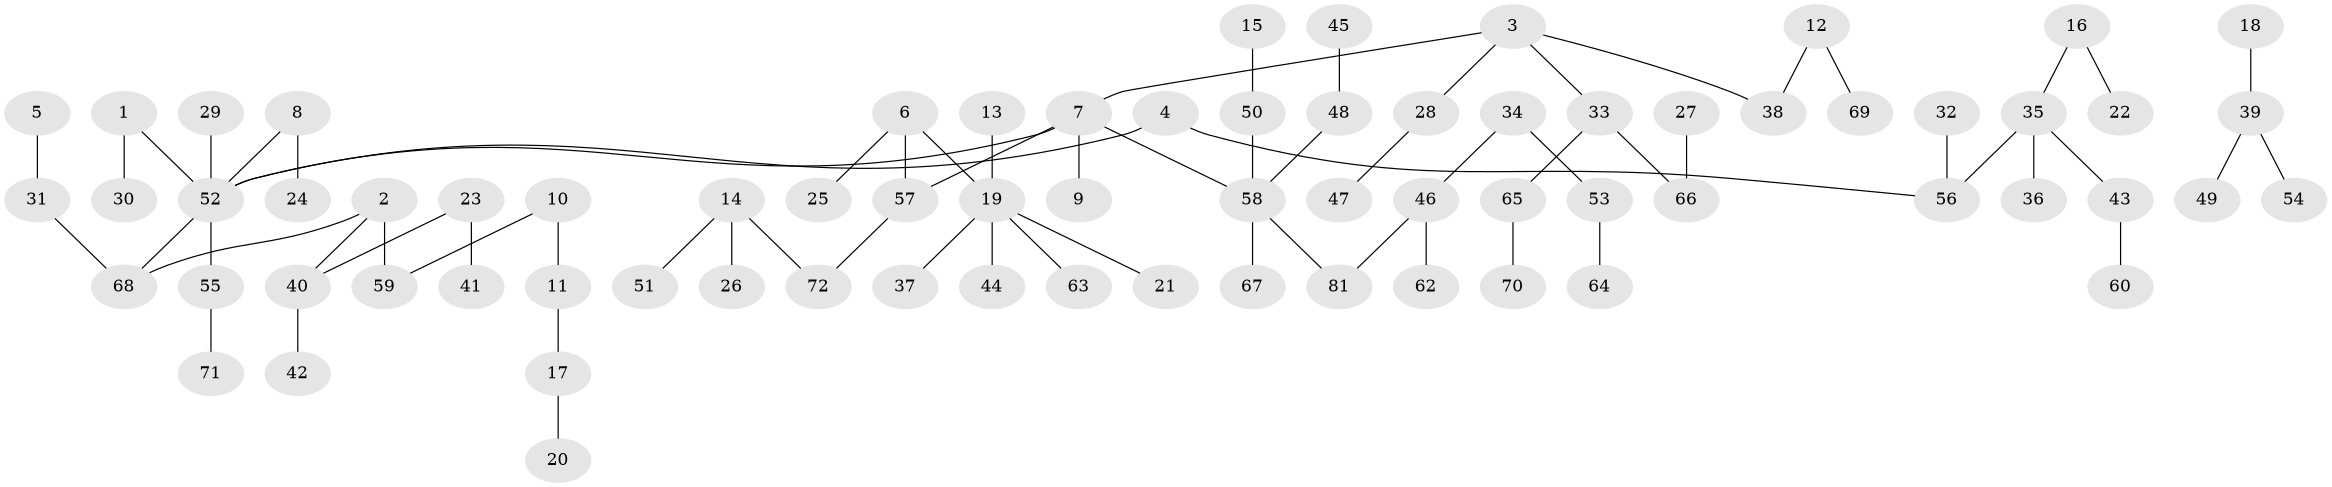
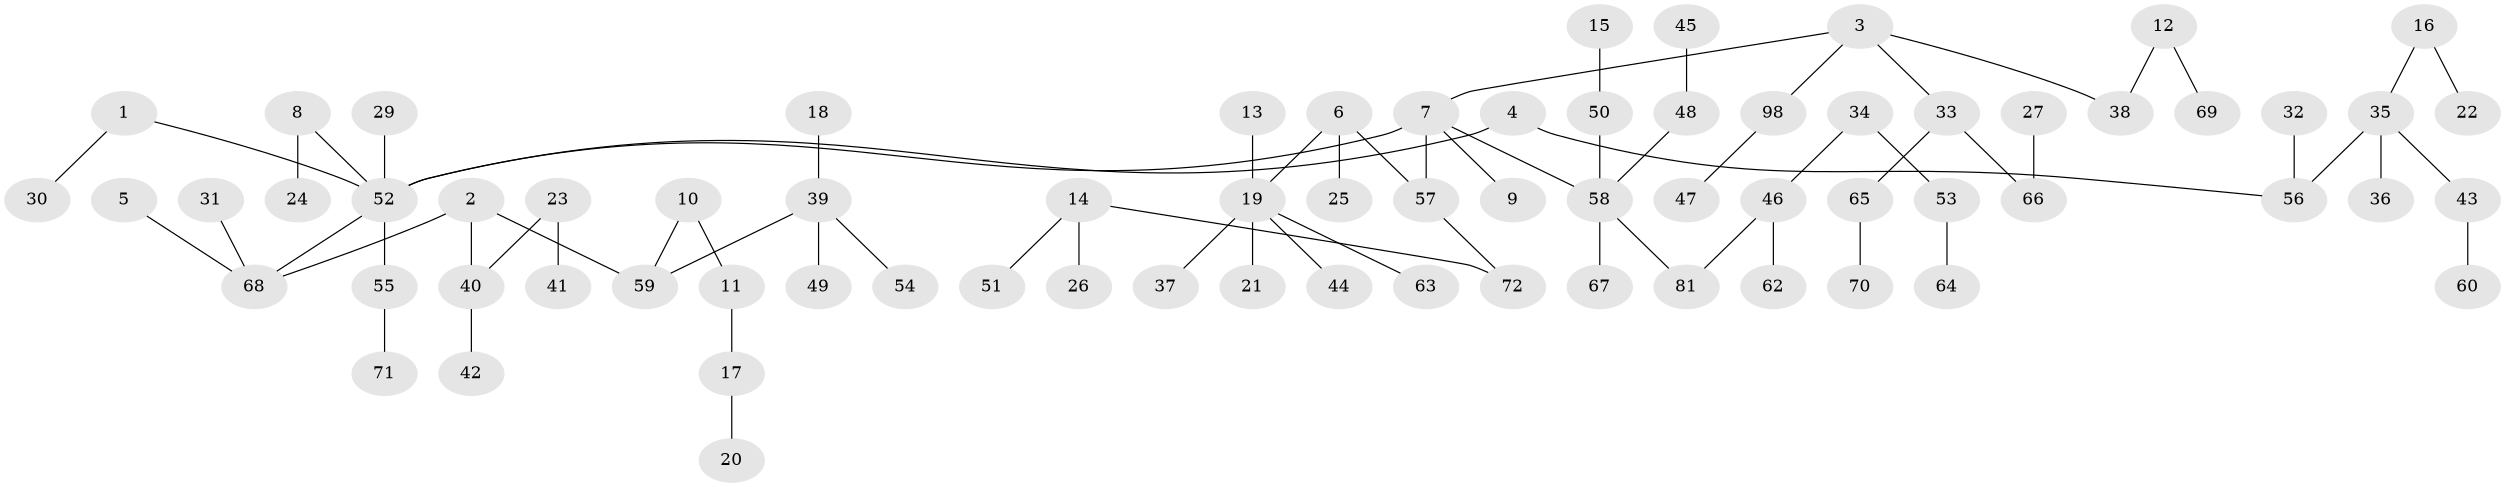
(1426, 113) -> (1773, 113)
(37, 157) -> (189, 244)
none -> (732, 243)
